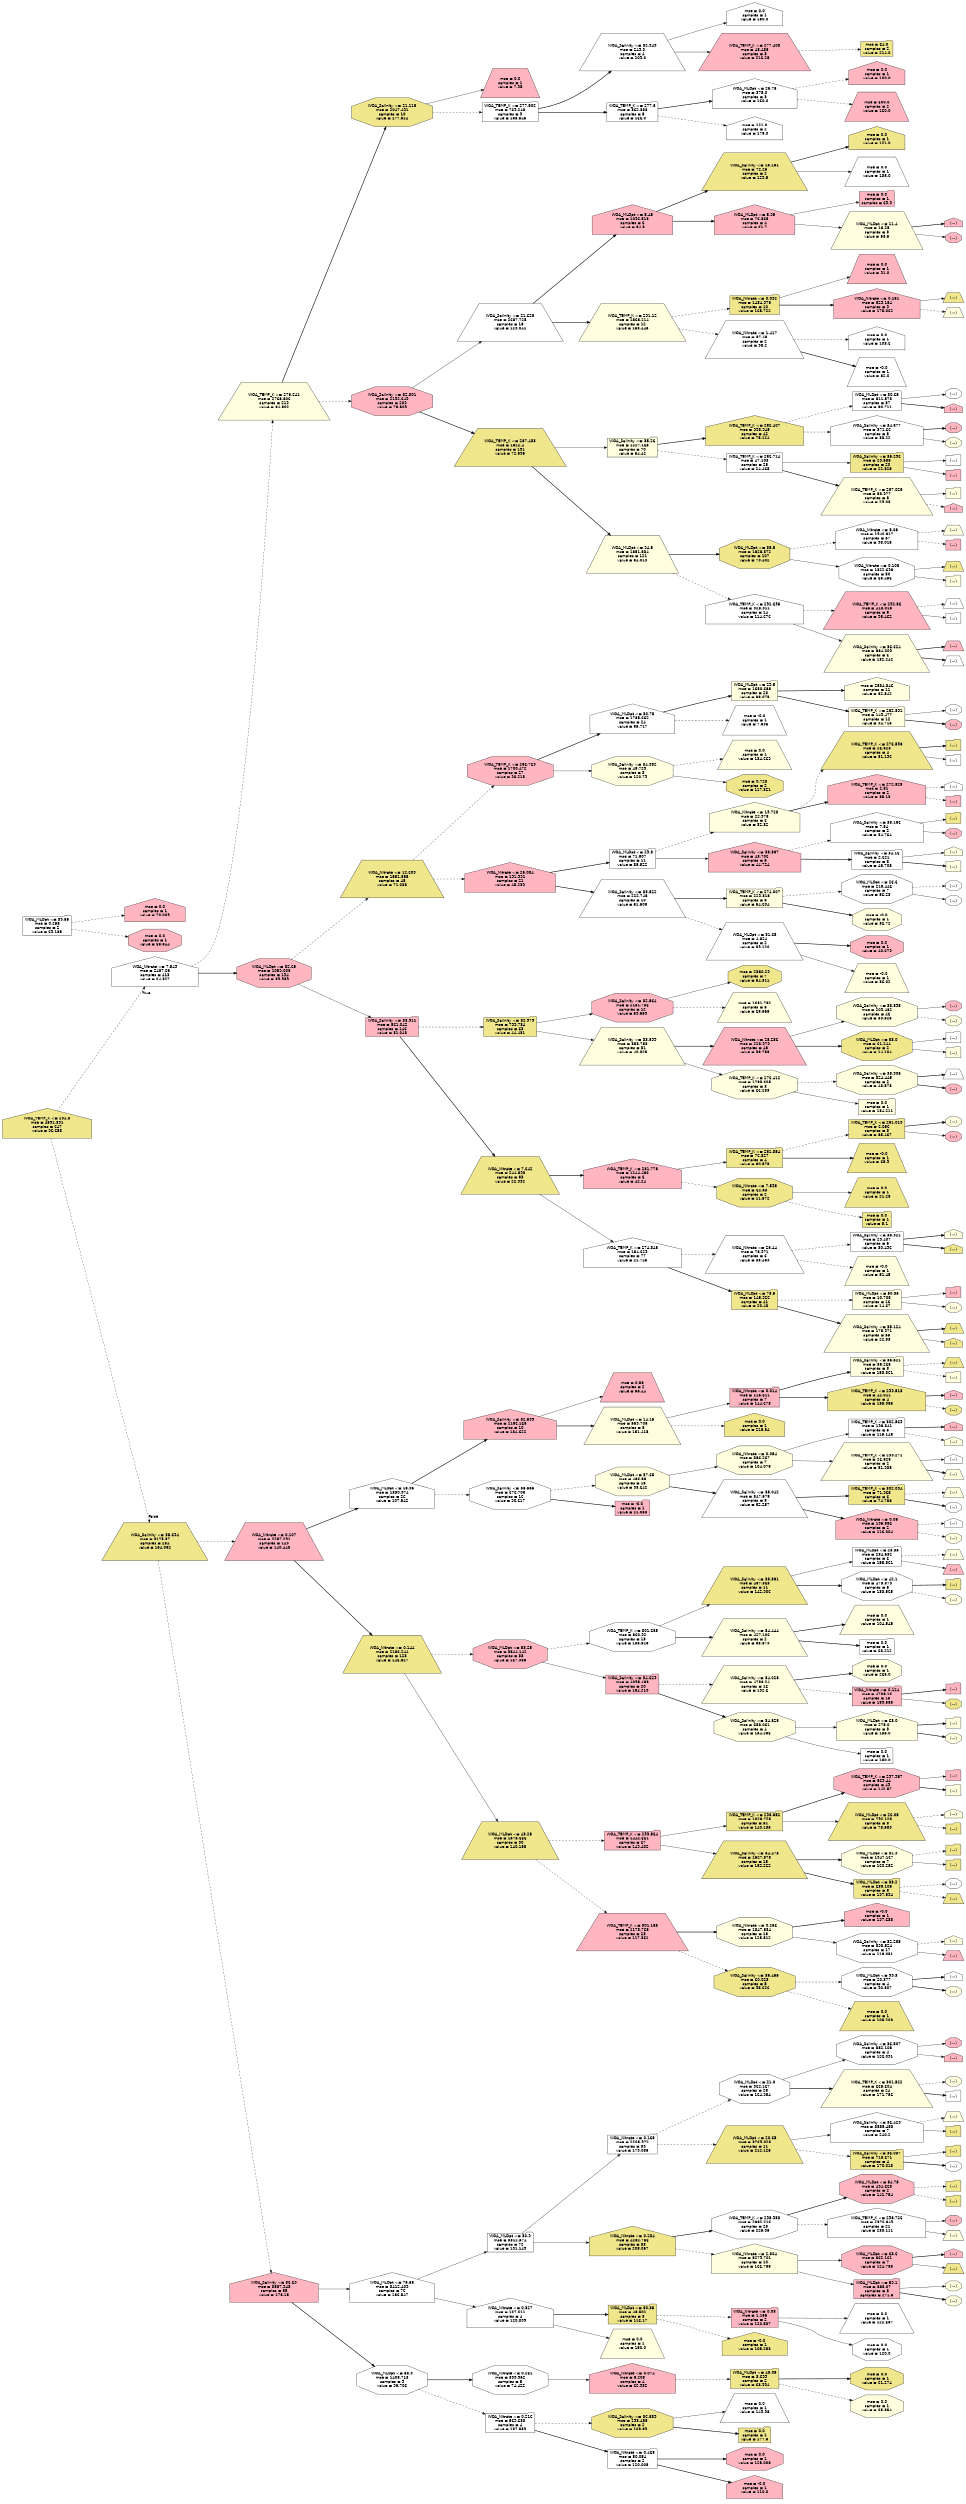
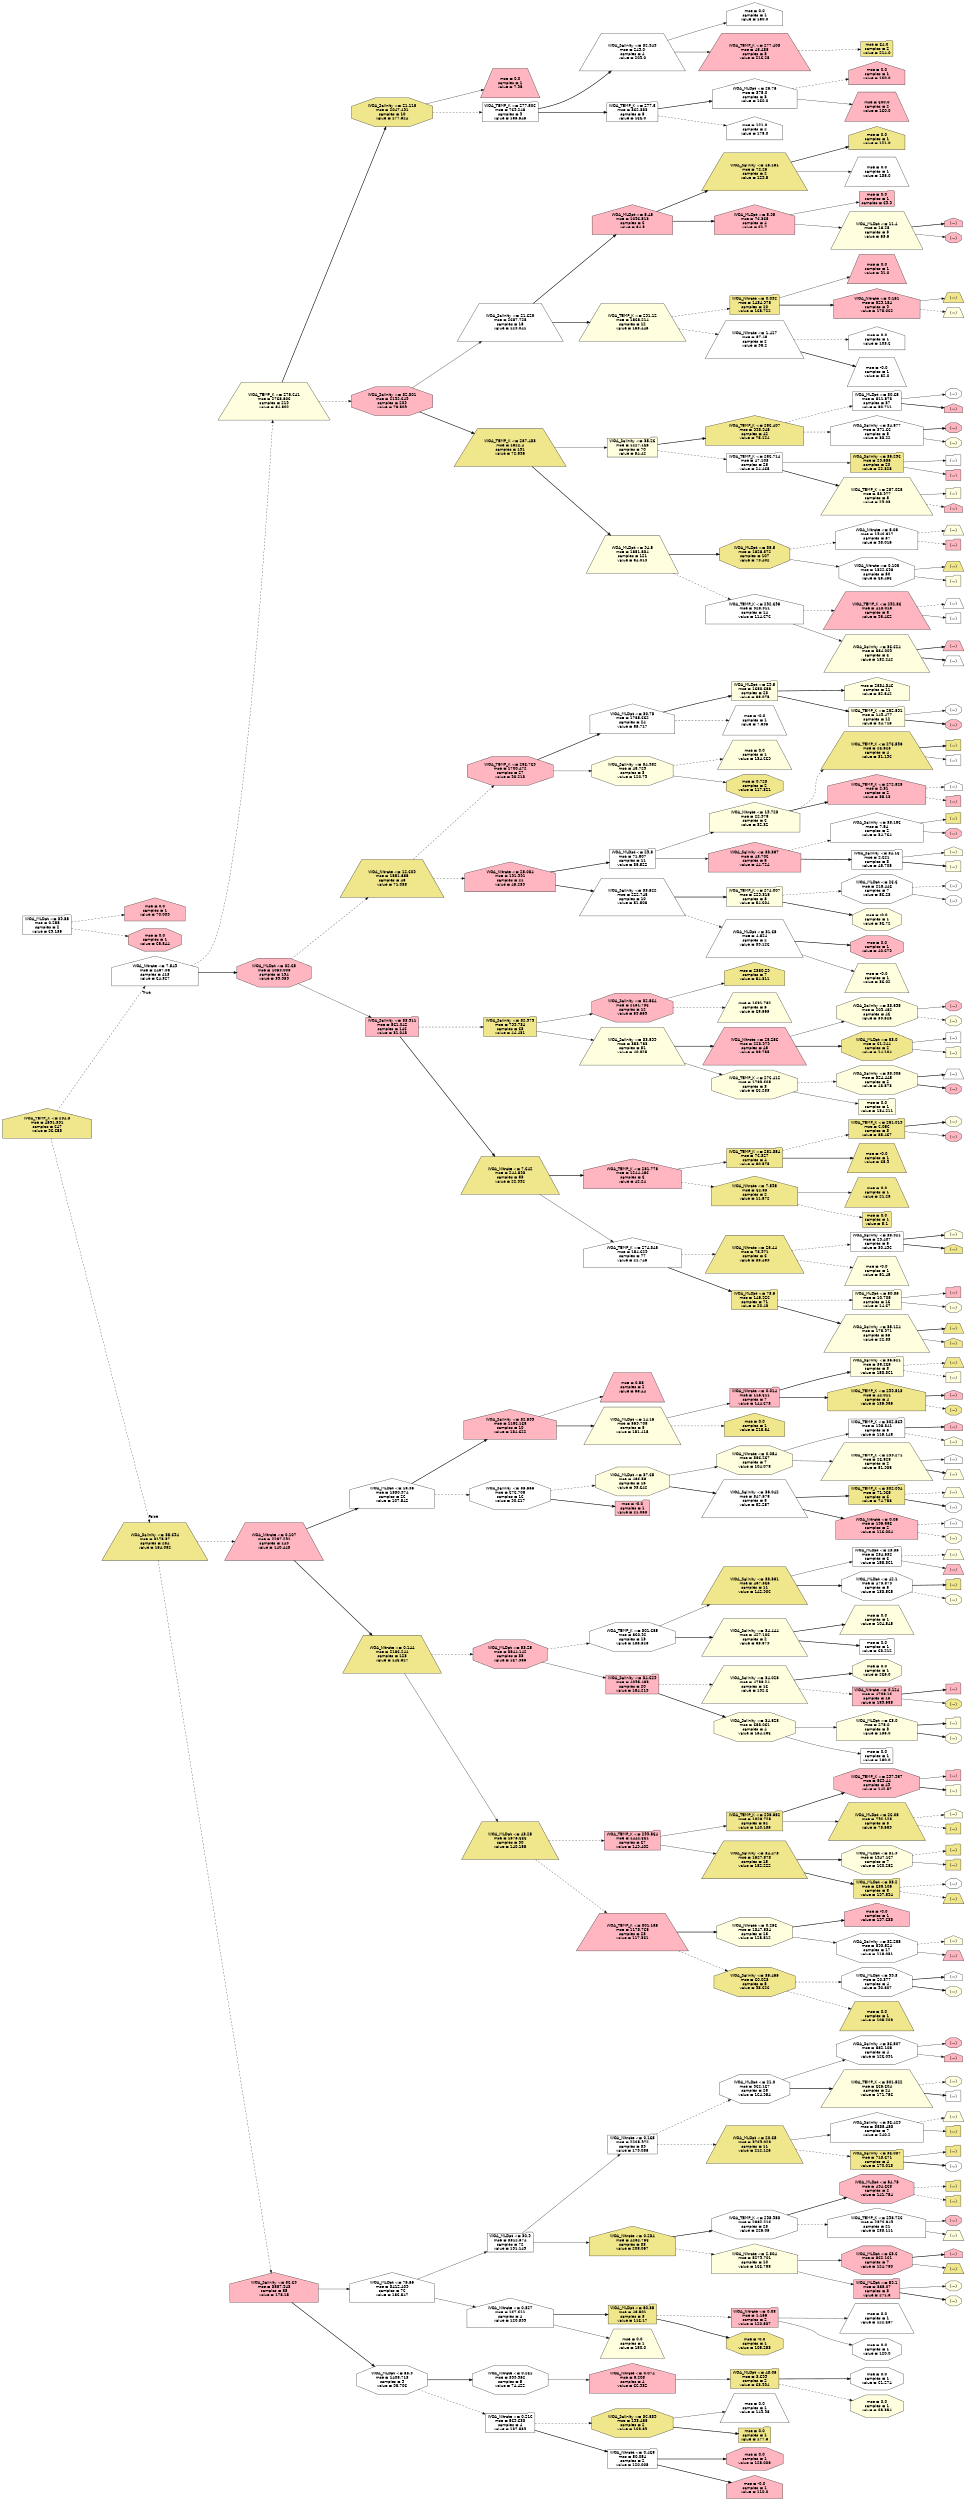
(823, 102) -> (823, 102)
(683, 842) -> (683, 842)
(755, 976) -> (755, 975)
(755, 1193) -> (755, 1193)
(755, 1254) -> (755, 1254)
(755, 1300) -> (755, 1300)
(877, 2260) -> (877, 2260)
(877, 2289) -> (877, 2289)
(692, 2328) -> (692, 2327)
(755, 2345) -> (755, 2344)
(702, 2379) -> (702, 2379)
(877, 2379) -> (877, 2379)
